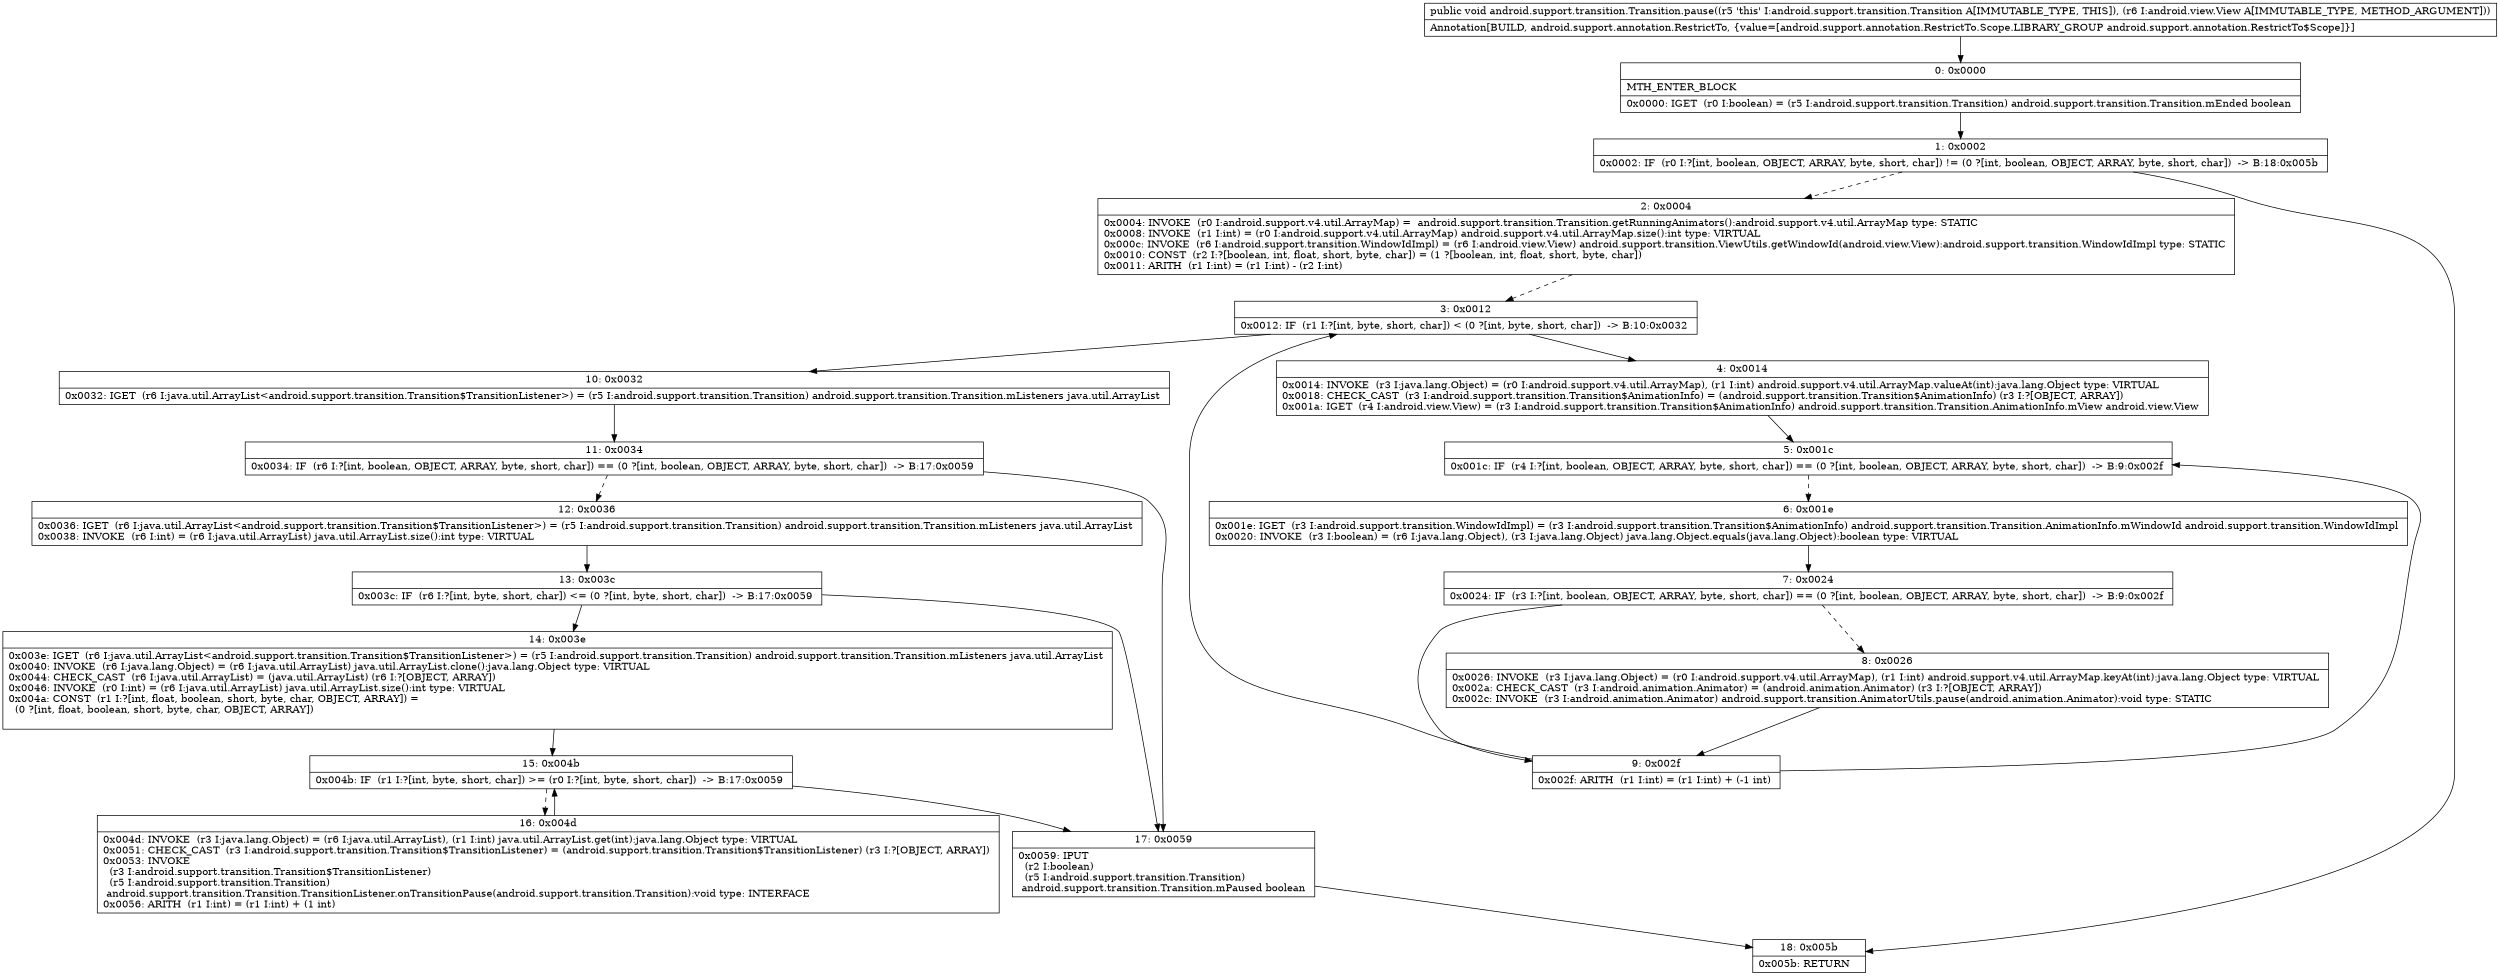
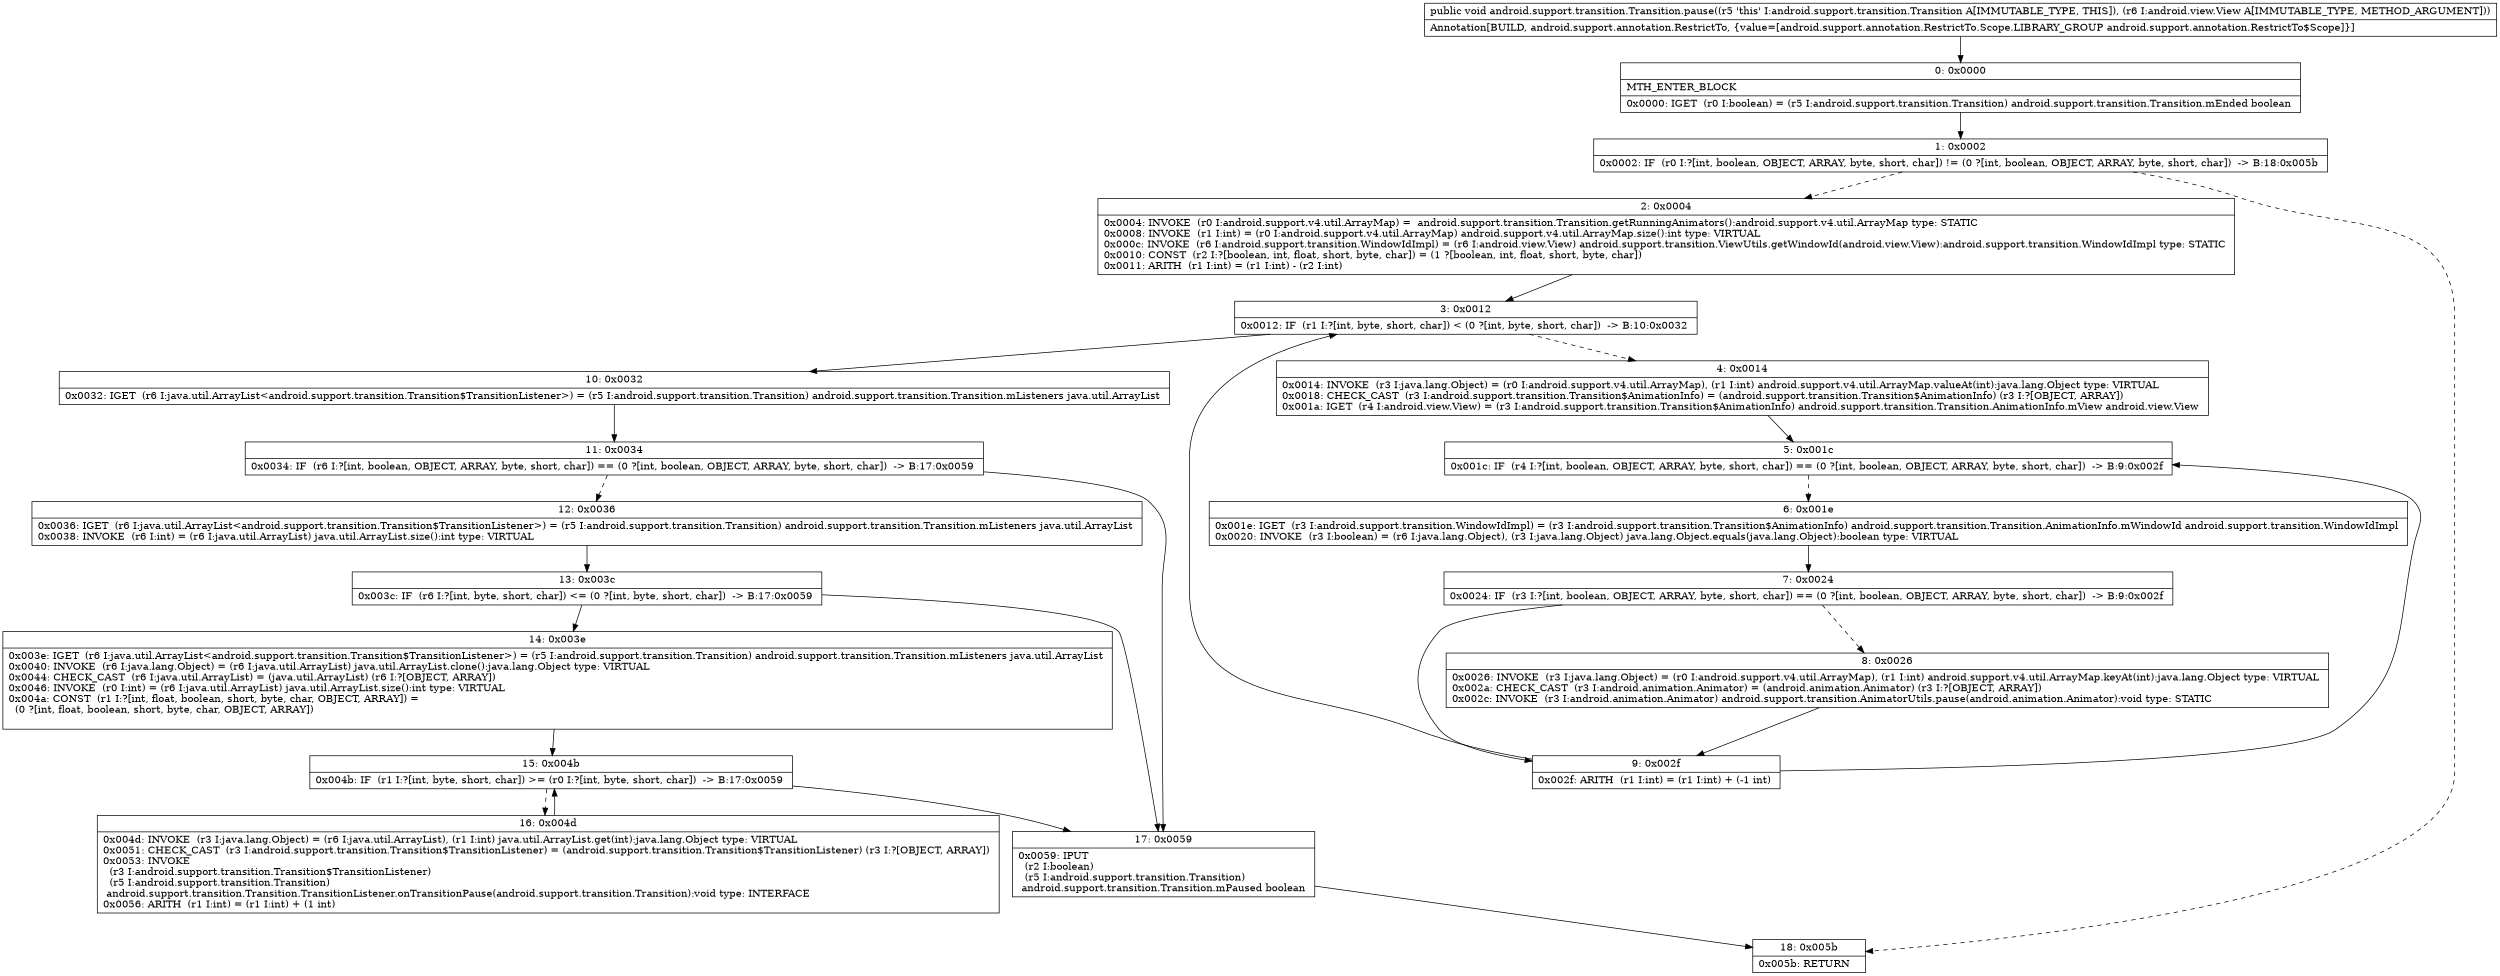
(1542, 287) -> (1542, 287)
(1579, 347) -> (1579, 347)
(2455, 671) -> (2455, 671)
